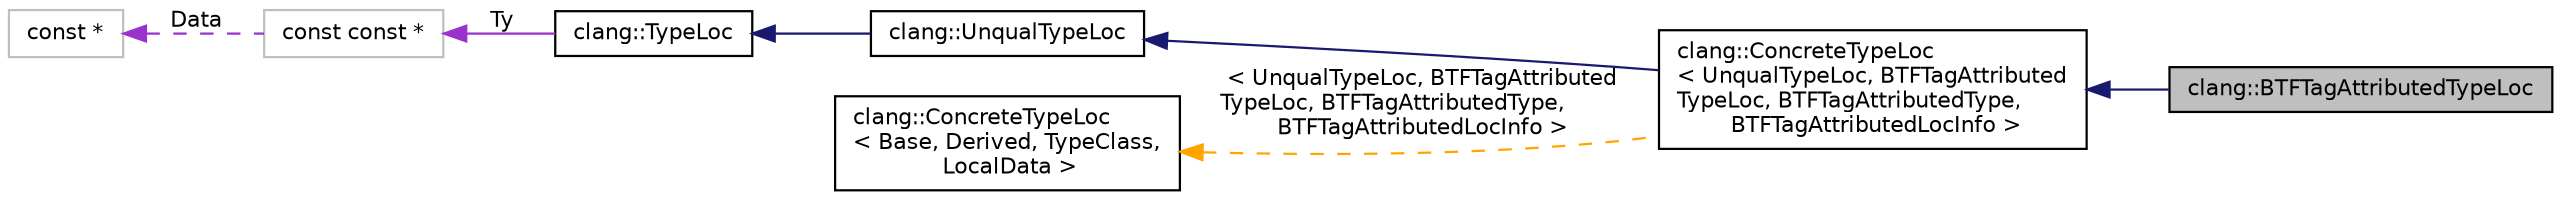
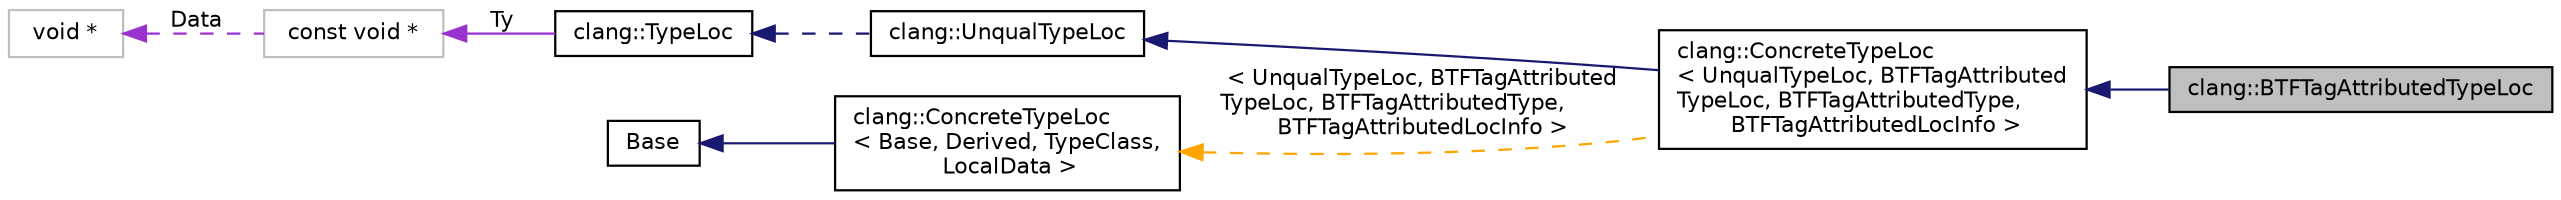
(66, 34) -> (66, 34)
(354, 34) -> (354, 34)
(823, 34) -> (823, 34)
none -> (654, 143)
